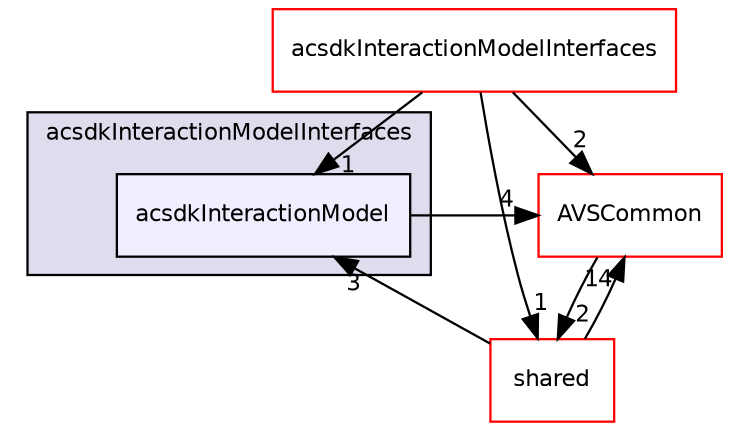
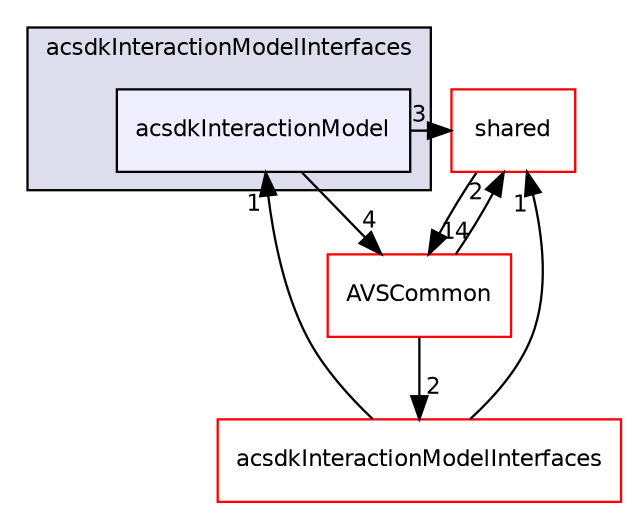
(545, 125) -> (419, 367)
(422, 306) -> (417, 131)
